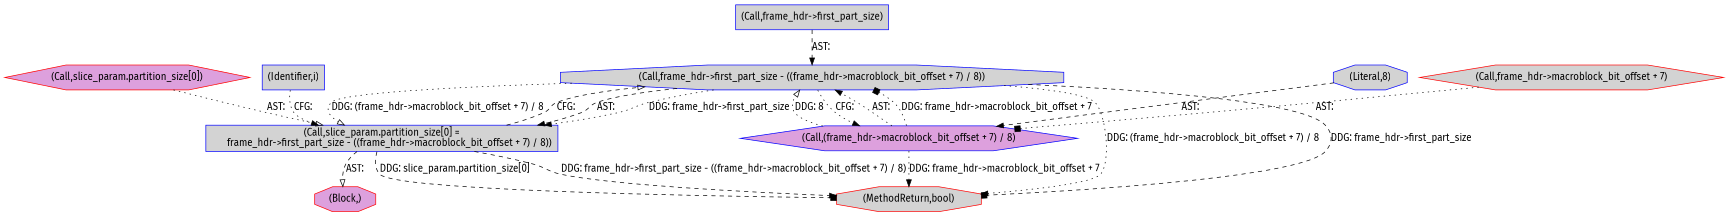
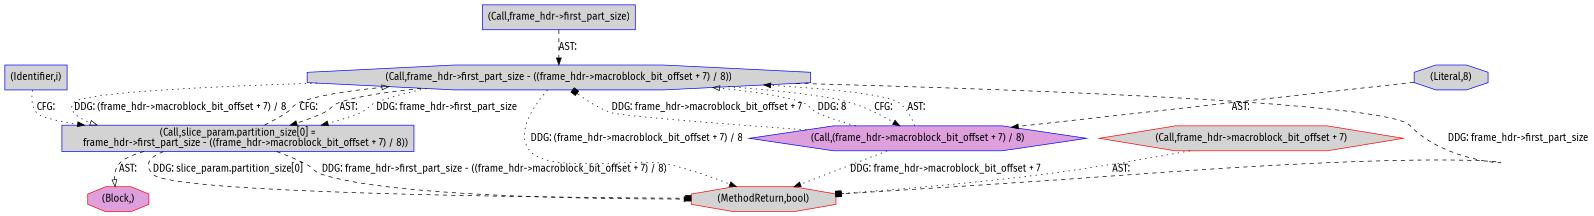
(127, 77) -> none
(1250, 109) -> (1017, 178)
